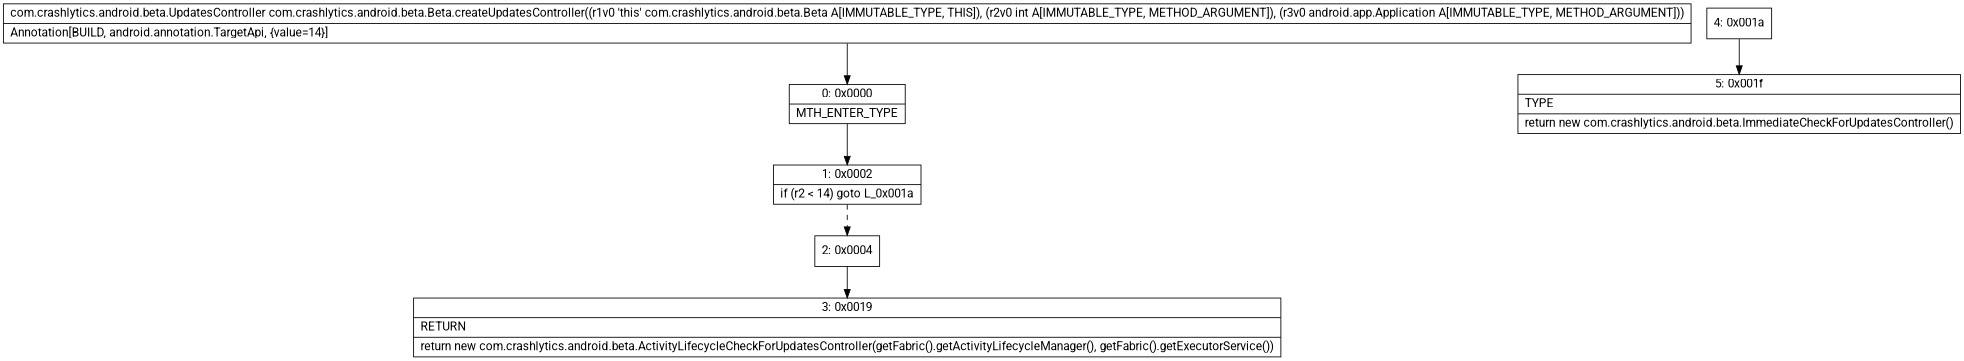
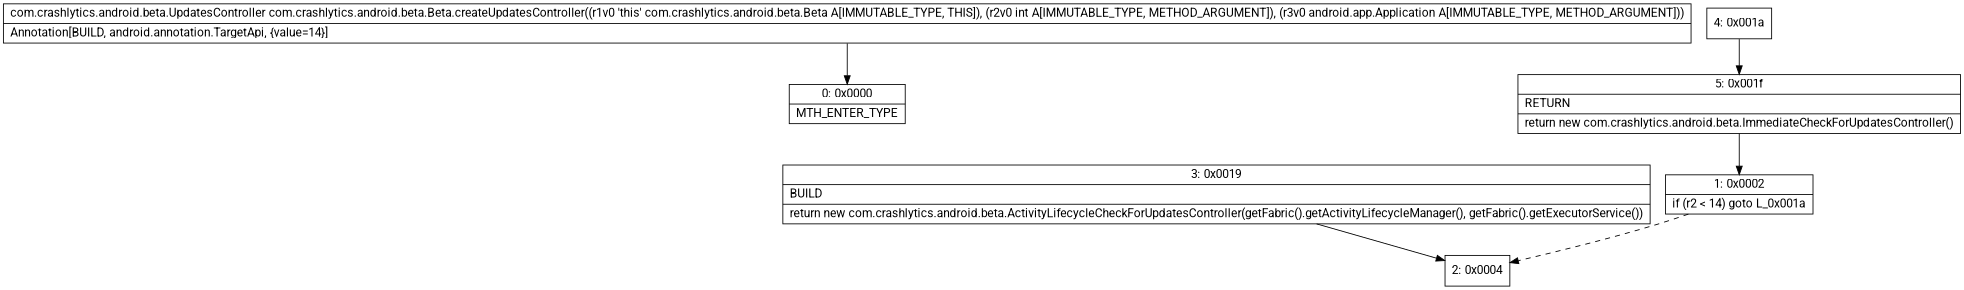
(1539, 104) -> (1548, 104)
(847, 140) -> (1739, 150)
(847, 278) -> (1377, 241)
(443, 327) -> (806, 194)
